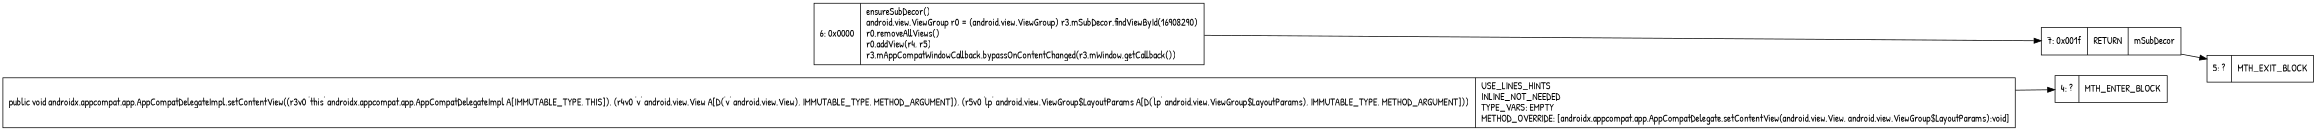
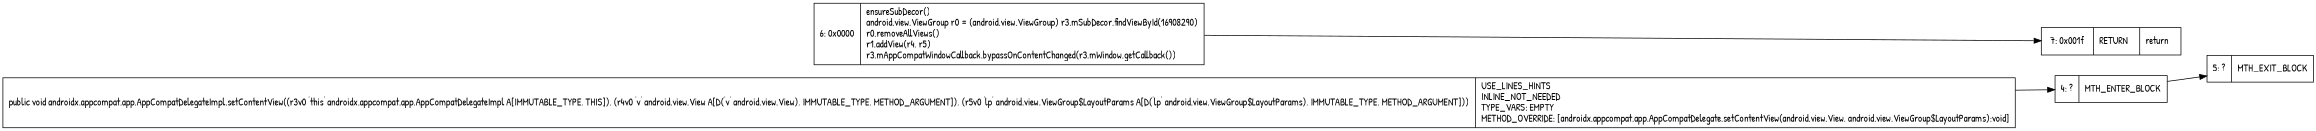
(2155, 41) -> (2157, 41)
(899, 45) -> (899, 45)
(2190, 56) -> (2183, 79)
